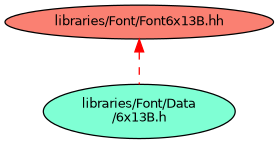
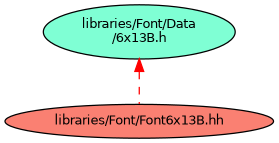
(139, 68) -> (139, 88)
